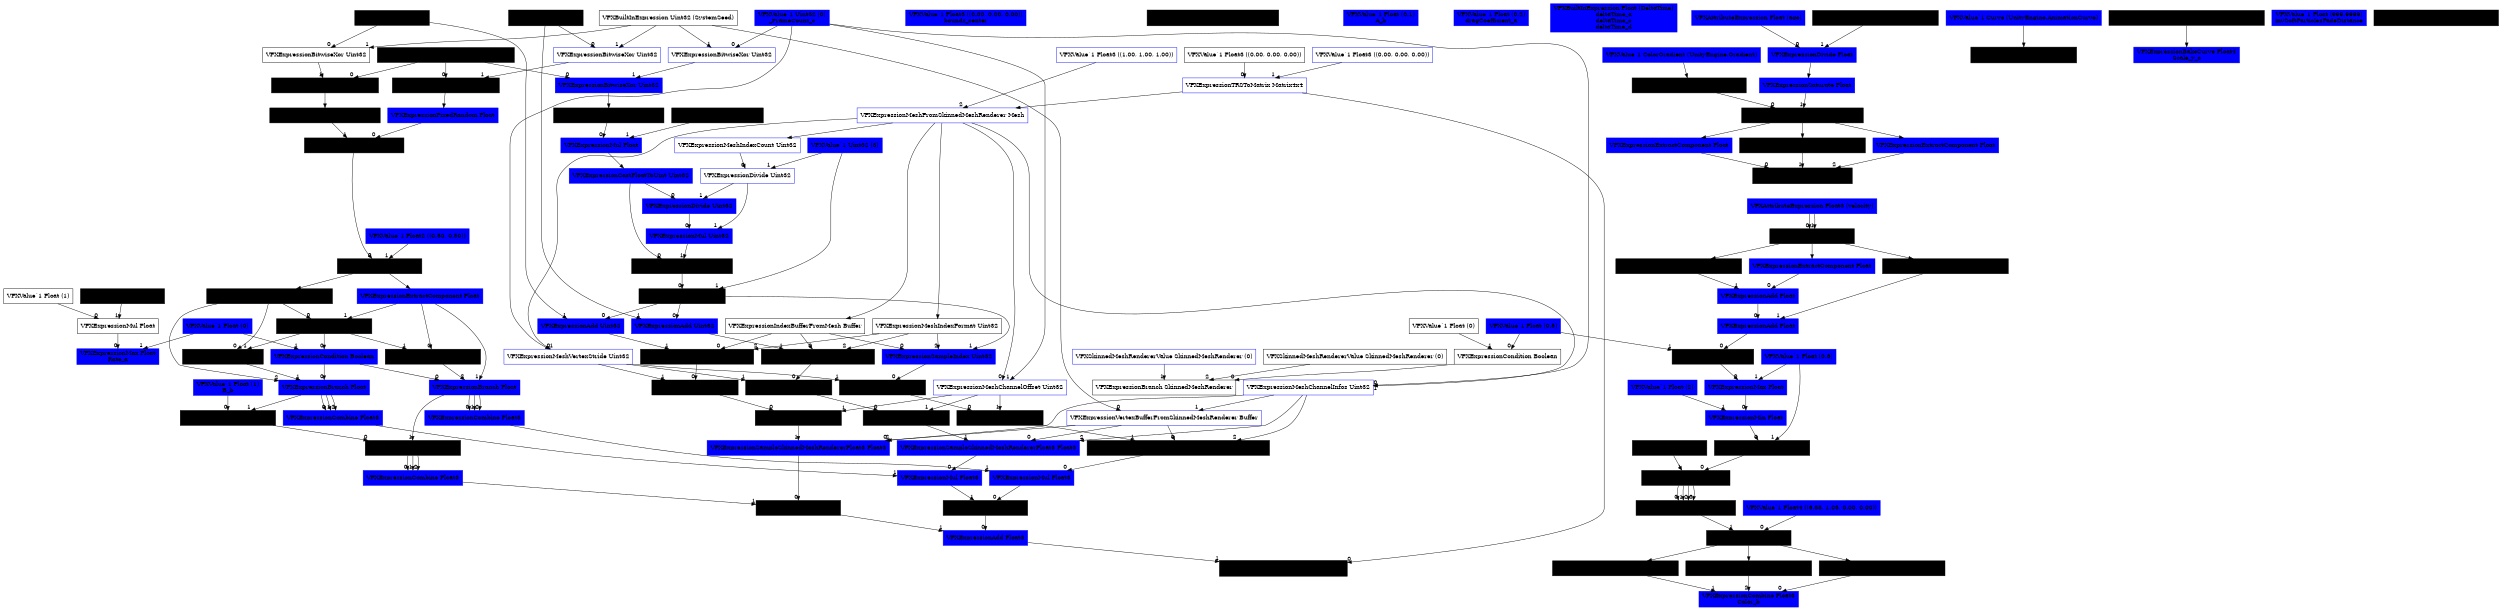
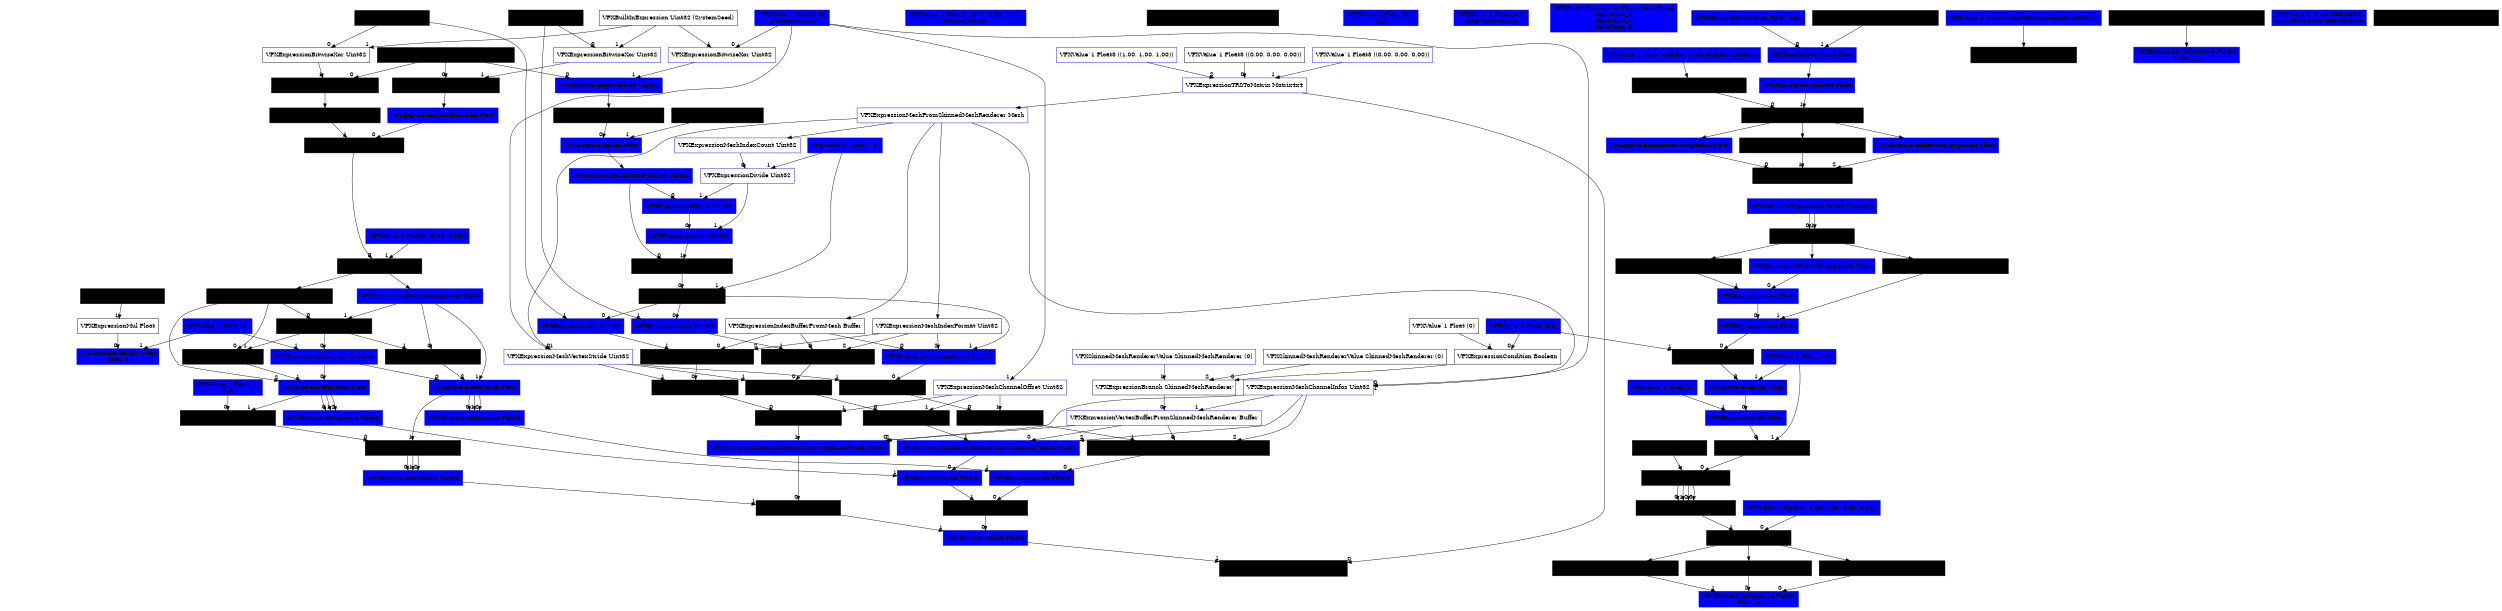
(1032, 85) -> (1179, 70)
(1036, 111) -> (1164, 401)
(1013, 238) -> none
(38, 296) -> none
